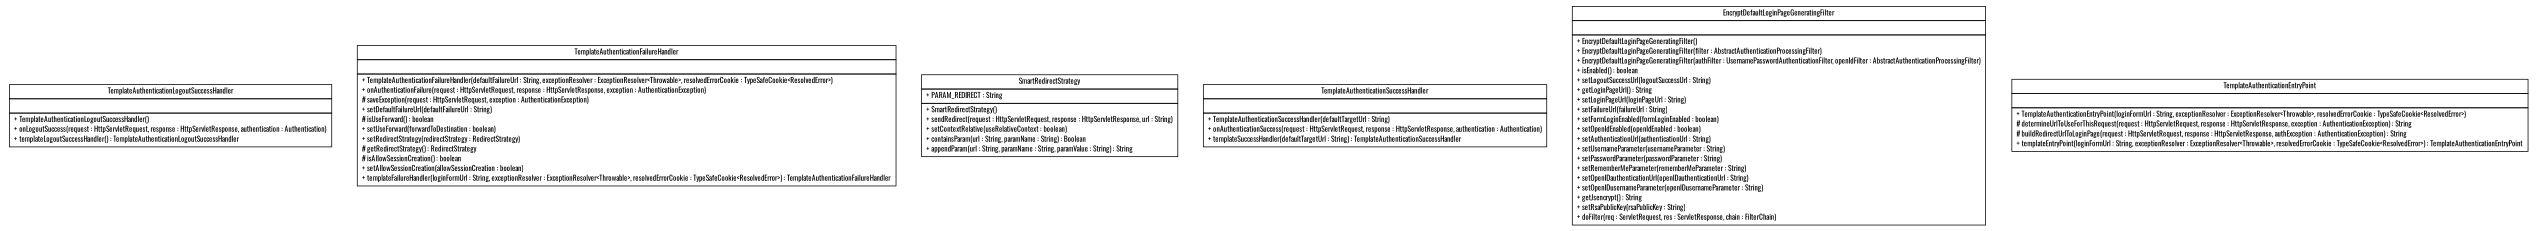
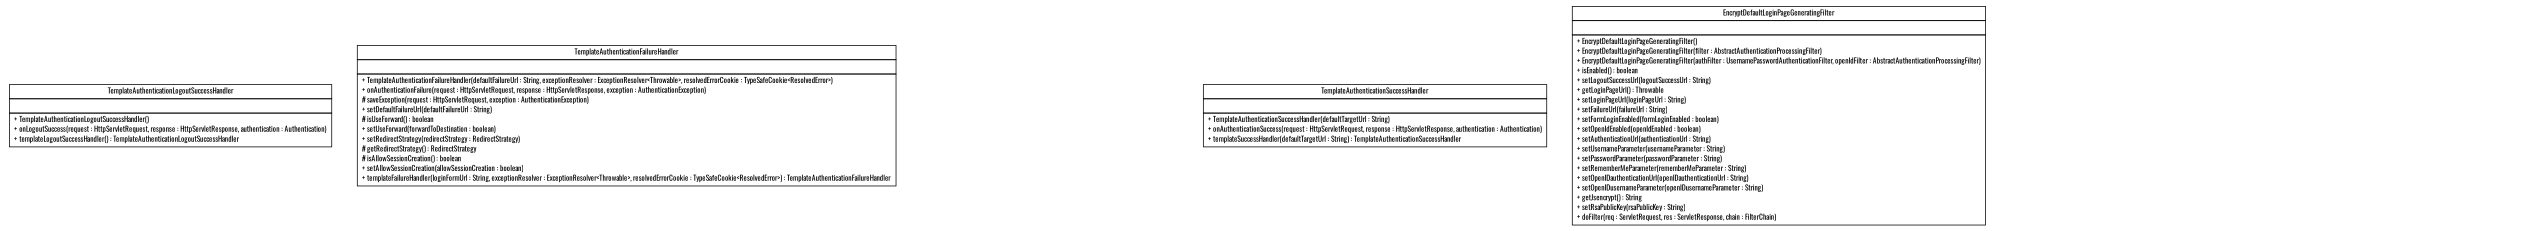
(1615, 91) -> (1621, 91)
(1049, 115) -> none
(2270, 115) -> none
